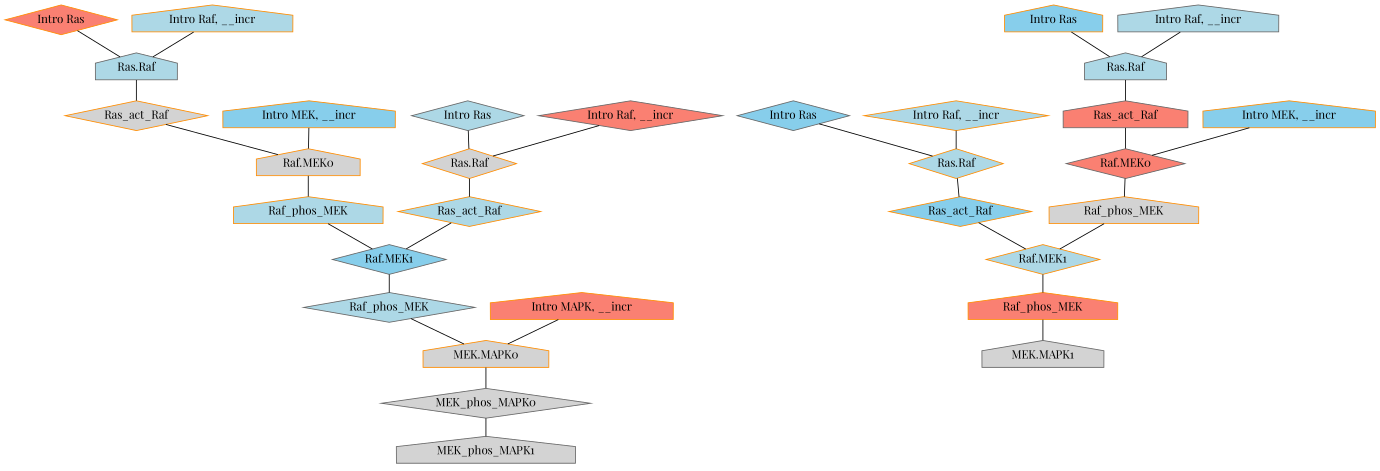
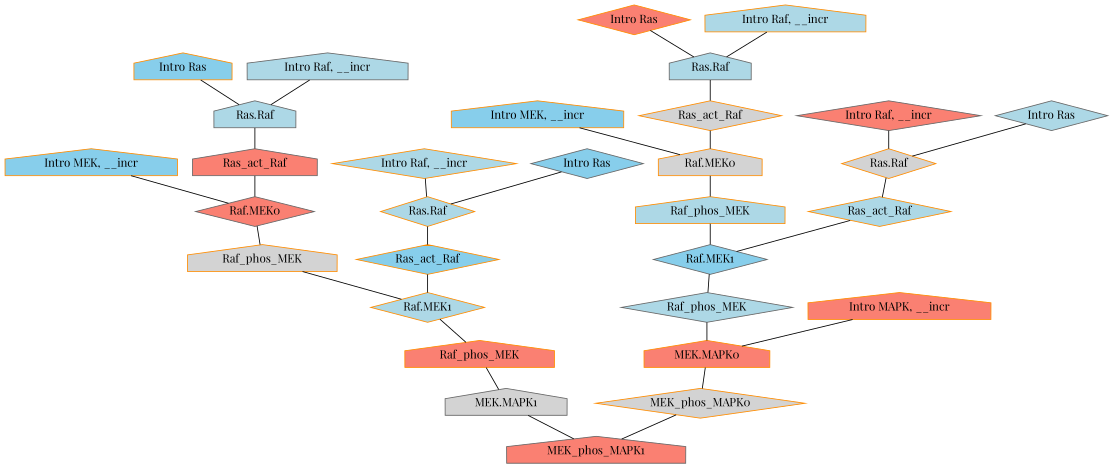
(486, 355) -> (707, 355)
(486, 403) -> (700, 403)
none -> (551, 427)
(486, 451) -> (596, 451)
